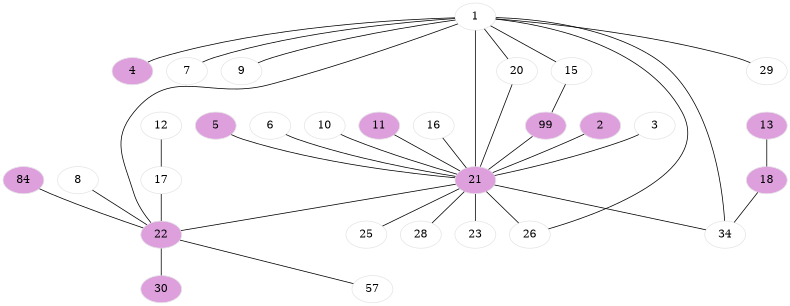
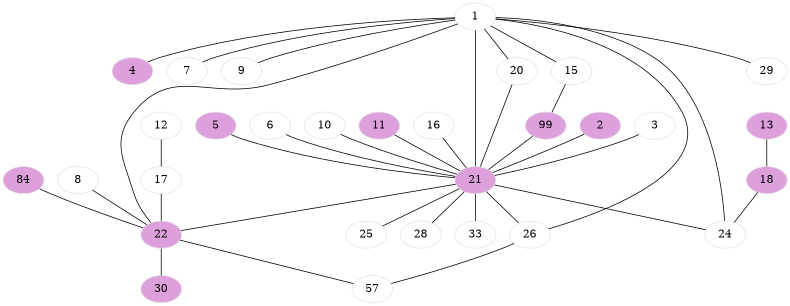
(475, 235) -> (475, 235)
(725, 235) -> (725, 235)
none -> (453, 265)
